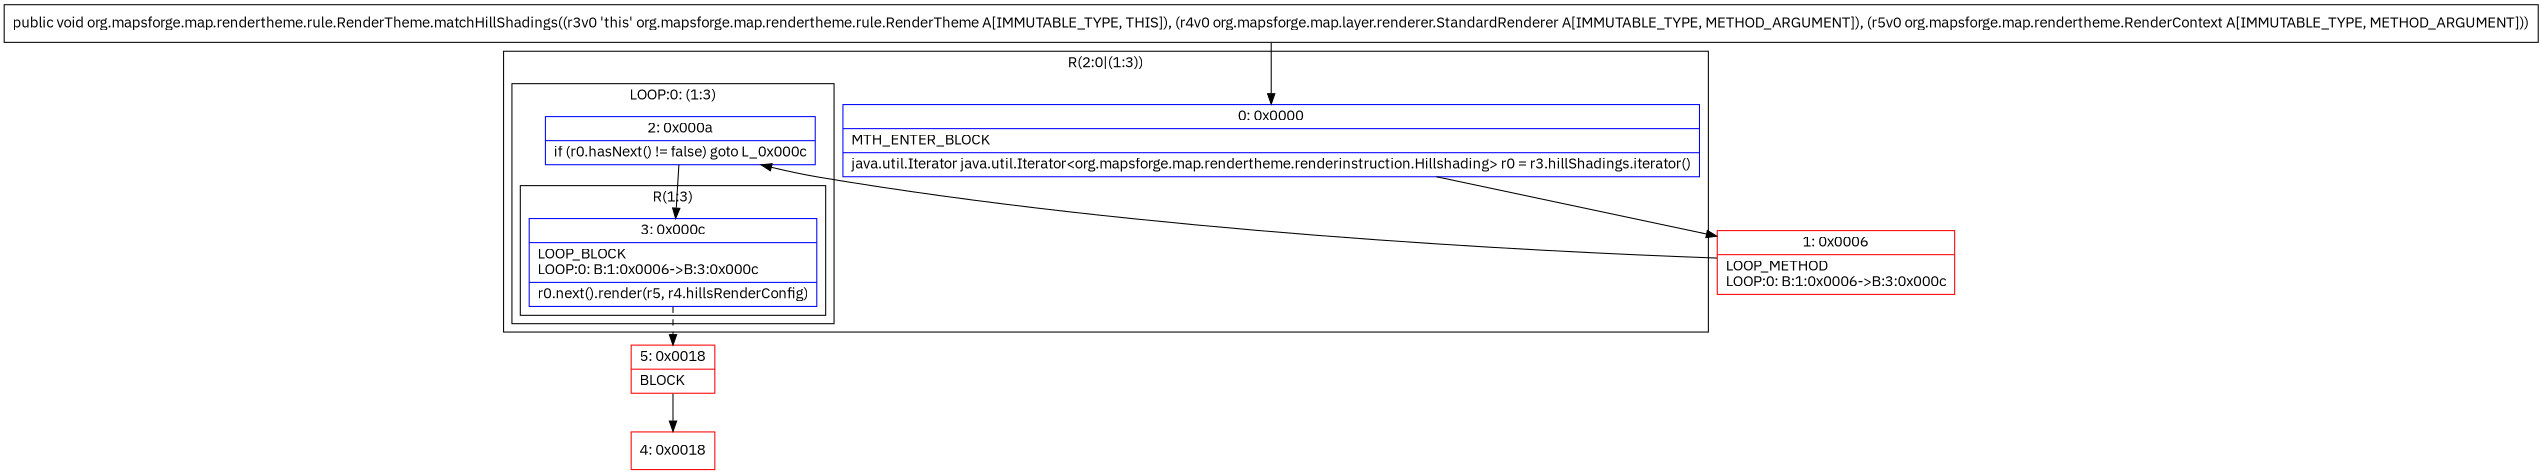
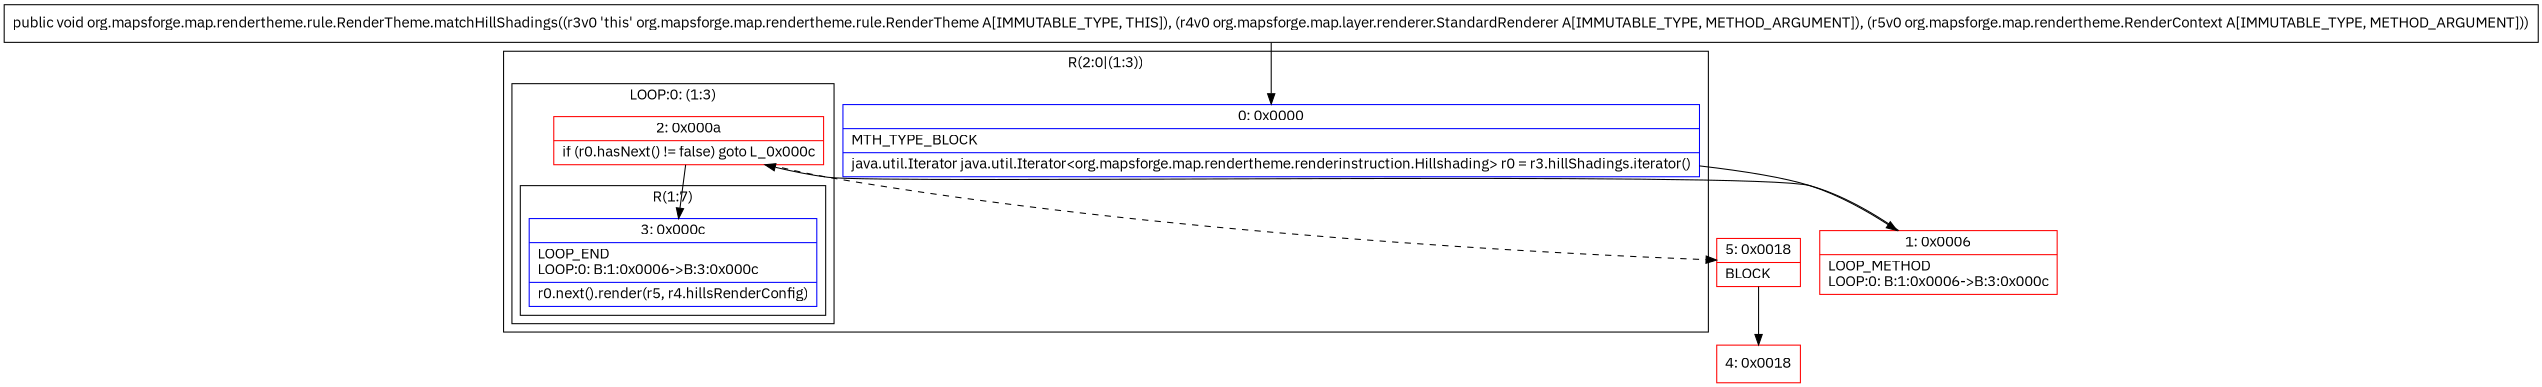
(921, 140) -> (915, 140)
(680, 141) -> (689, 141)
(673, 198) -> (673, 198)
(582, 254) -> (574, 254)
(673, 321) -> (1236, 229)
